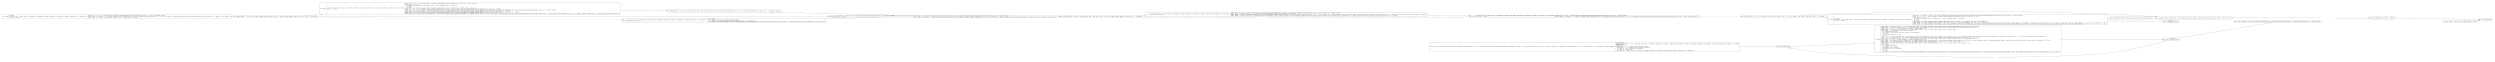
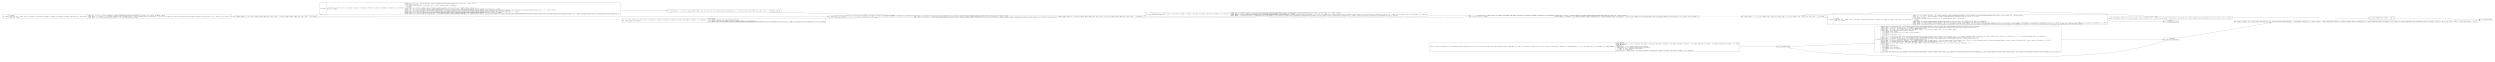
none -> (2382, 22)
